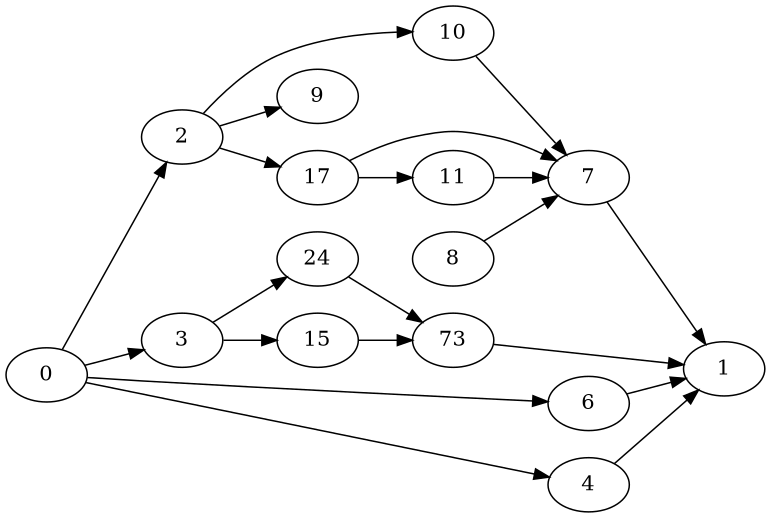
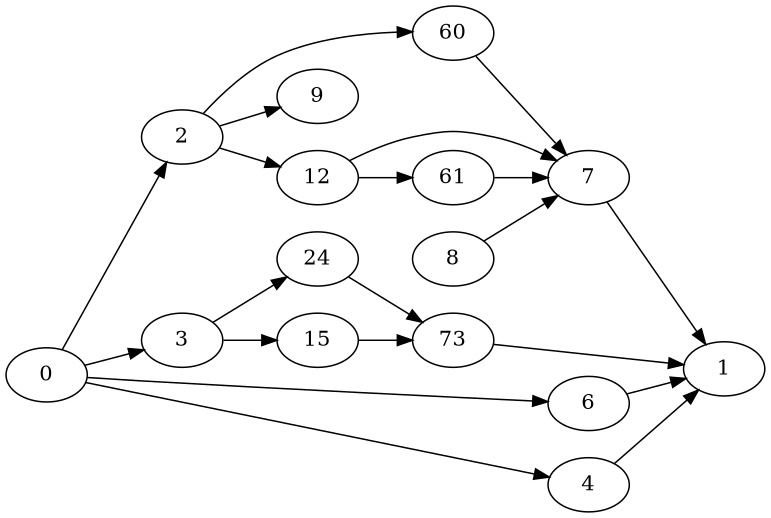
(453, 33) -> (453, 33)
(318, 178) -> (318, 178)
(453, 178) -> (453, 178)
